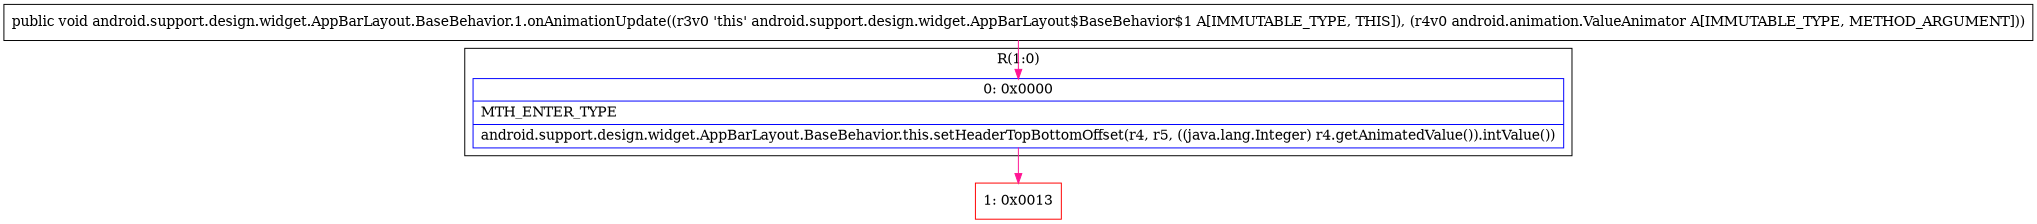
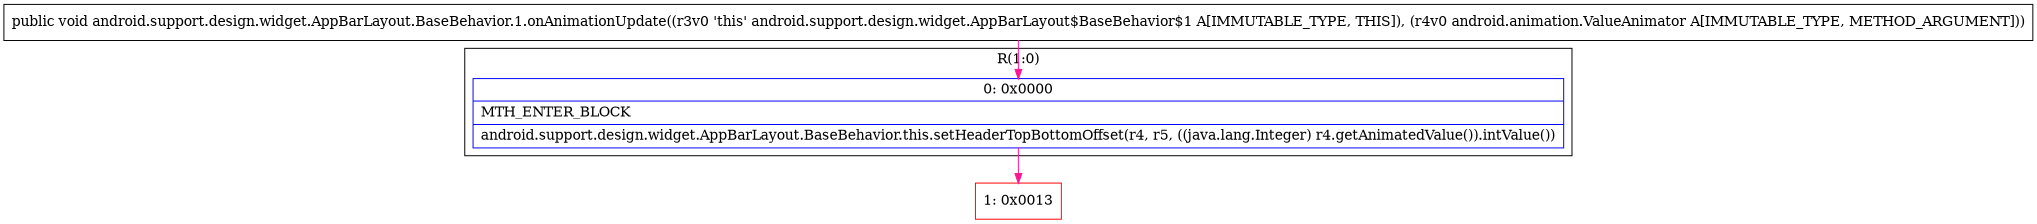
(549, 112) -> (556, 112)
